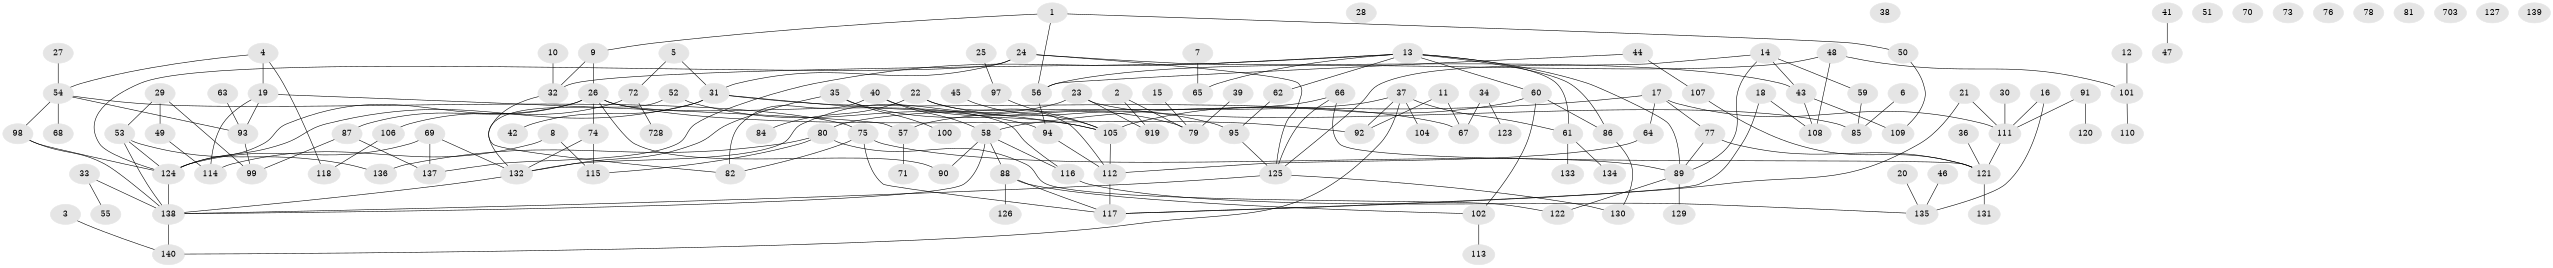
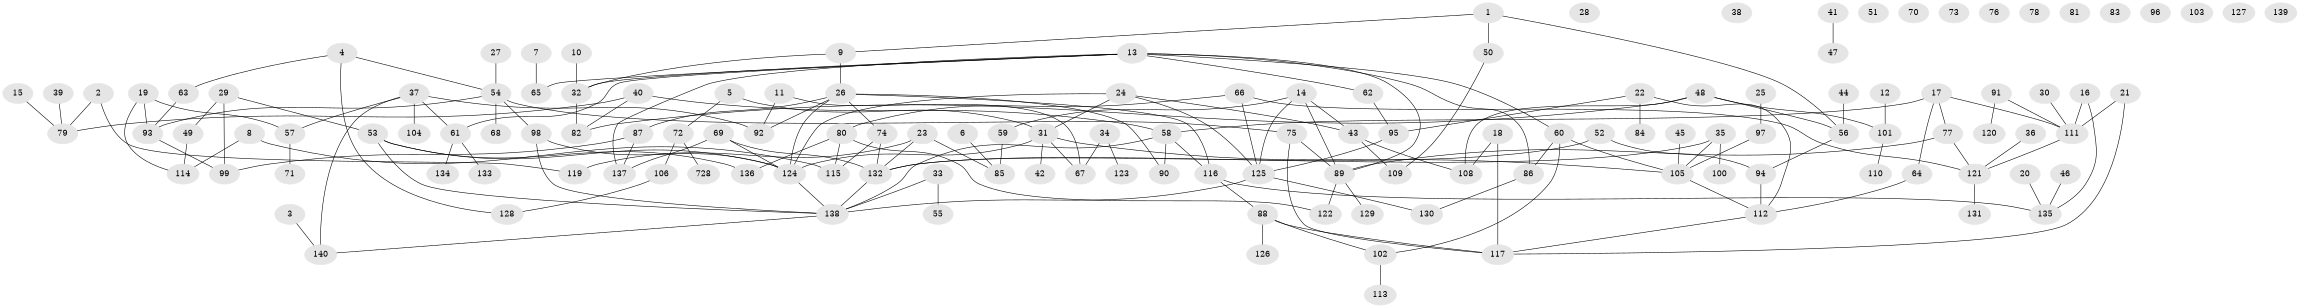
none -> (2115, 13)
none -> (2155, 13)
(2450, 13) -> (2197, 13)
(263, 73) -> (260, 68)
(1698, 93) -> none
(1152, 134) -> (575, 174)
(993, 149) -> (1237, 194)
(809, 155) -> (1221, 119)
(324, 174) -> (507, 214)
